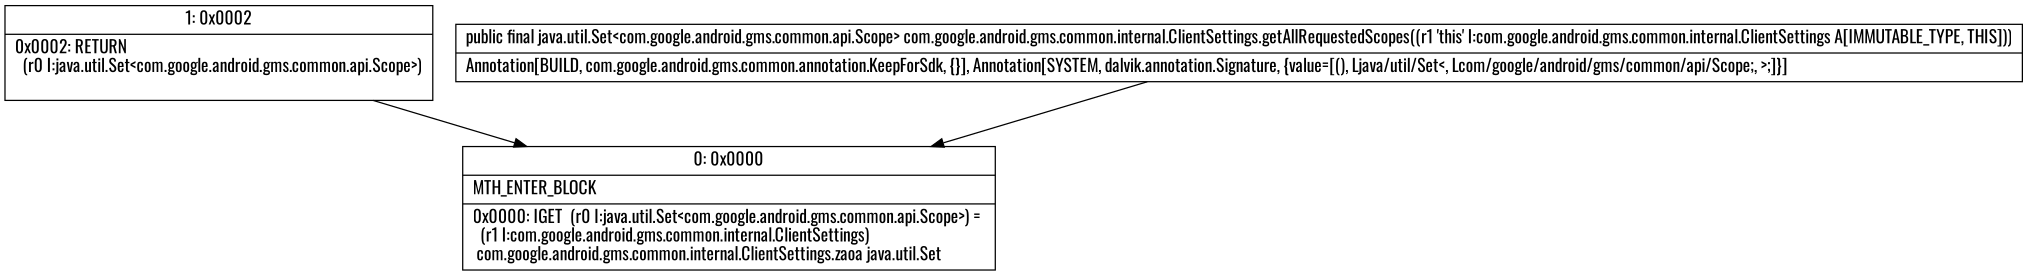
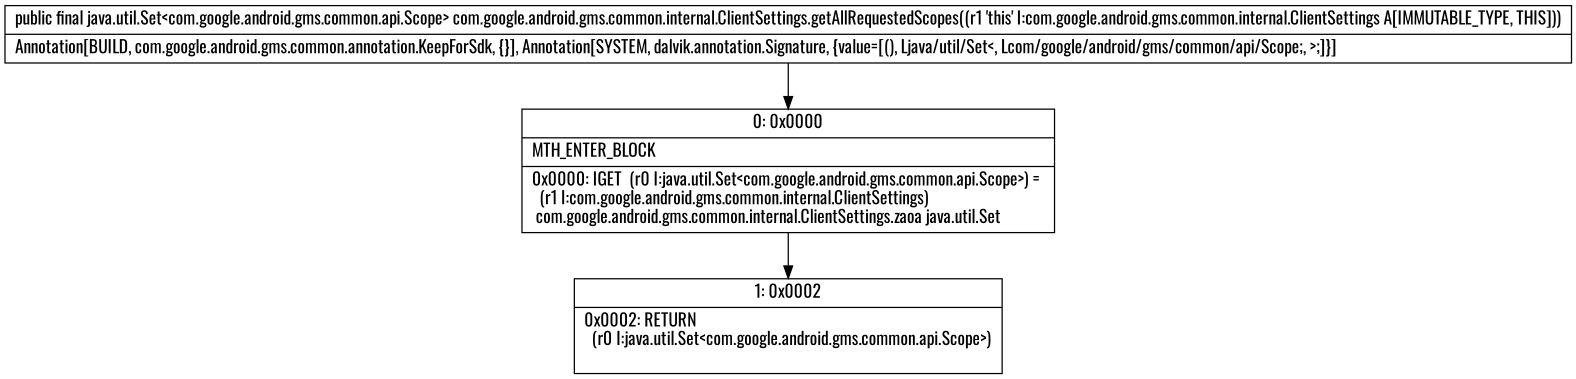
(444, 122) -> (788, 249)
